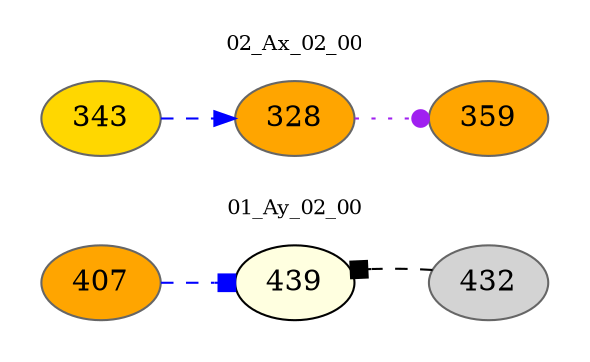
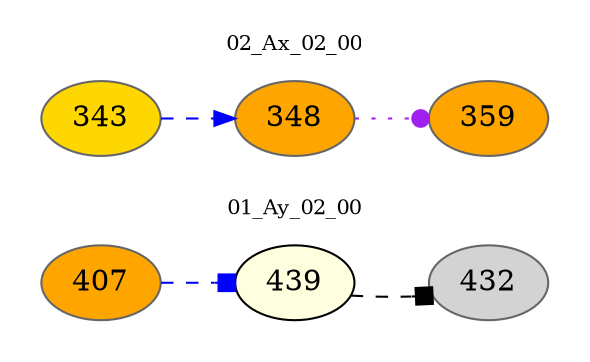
(295, 119) -> (295, 119)
(402, 269) -> (381, 297)
